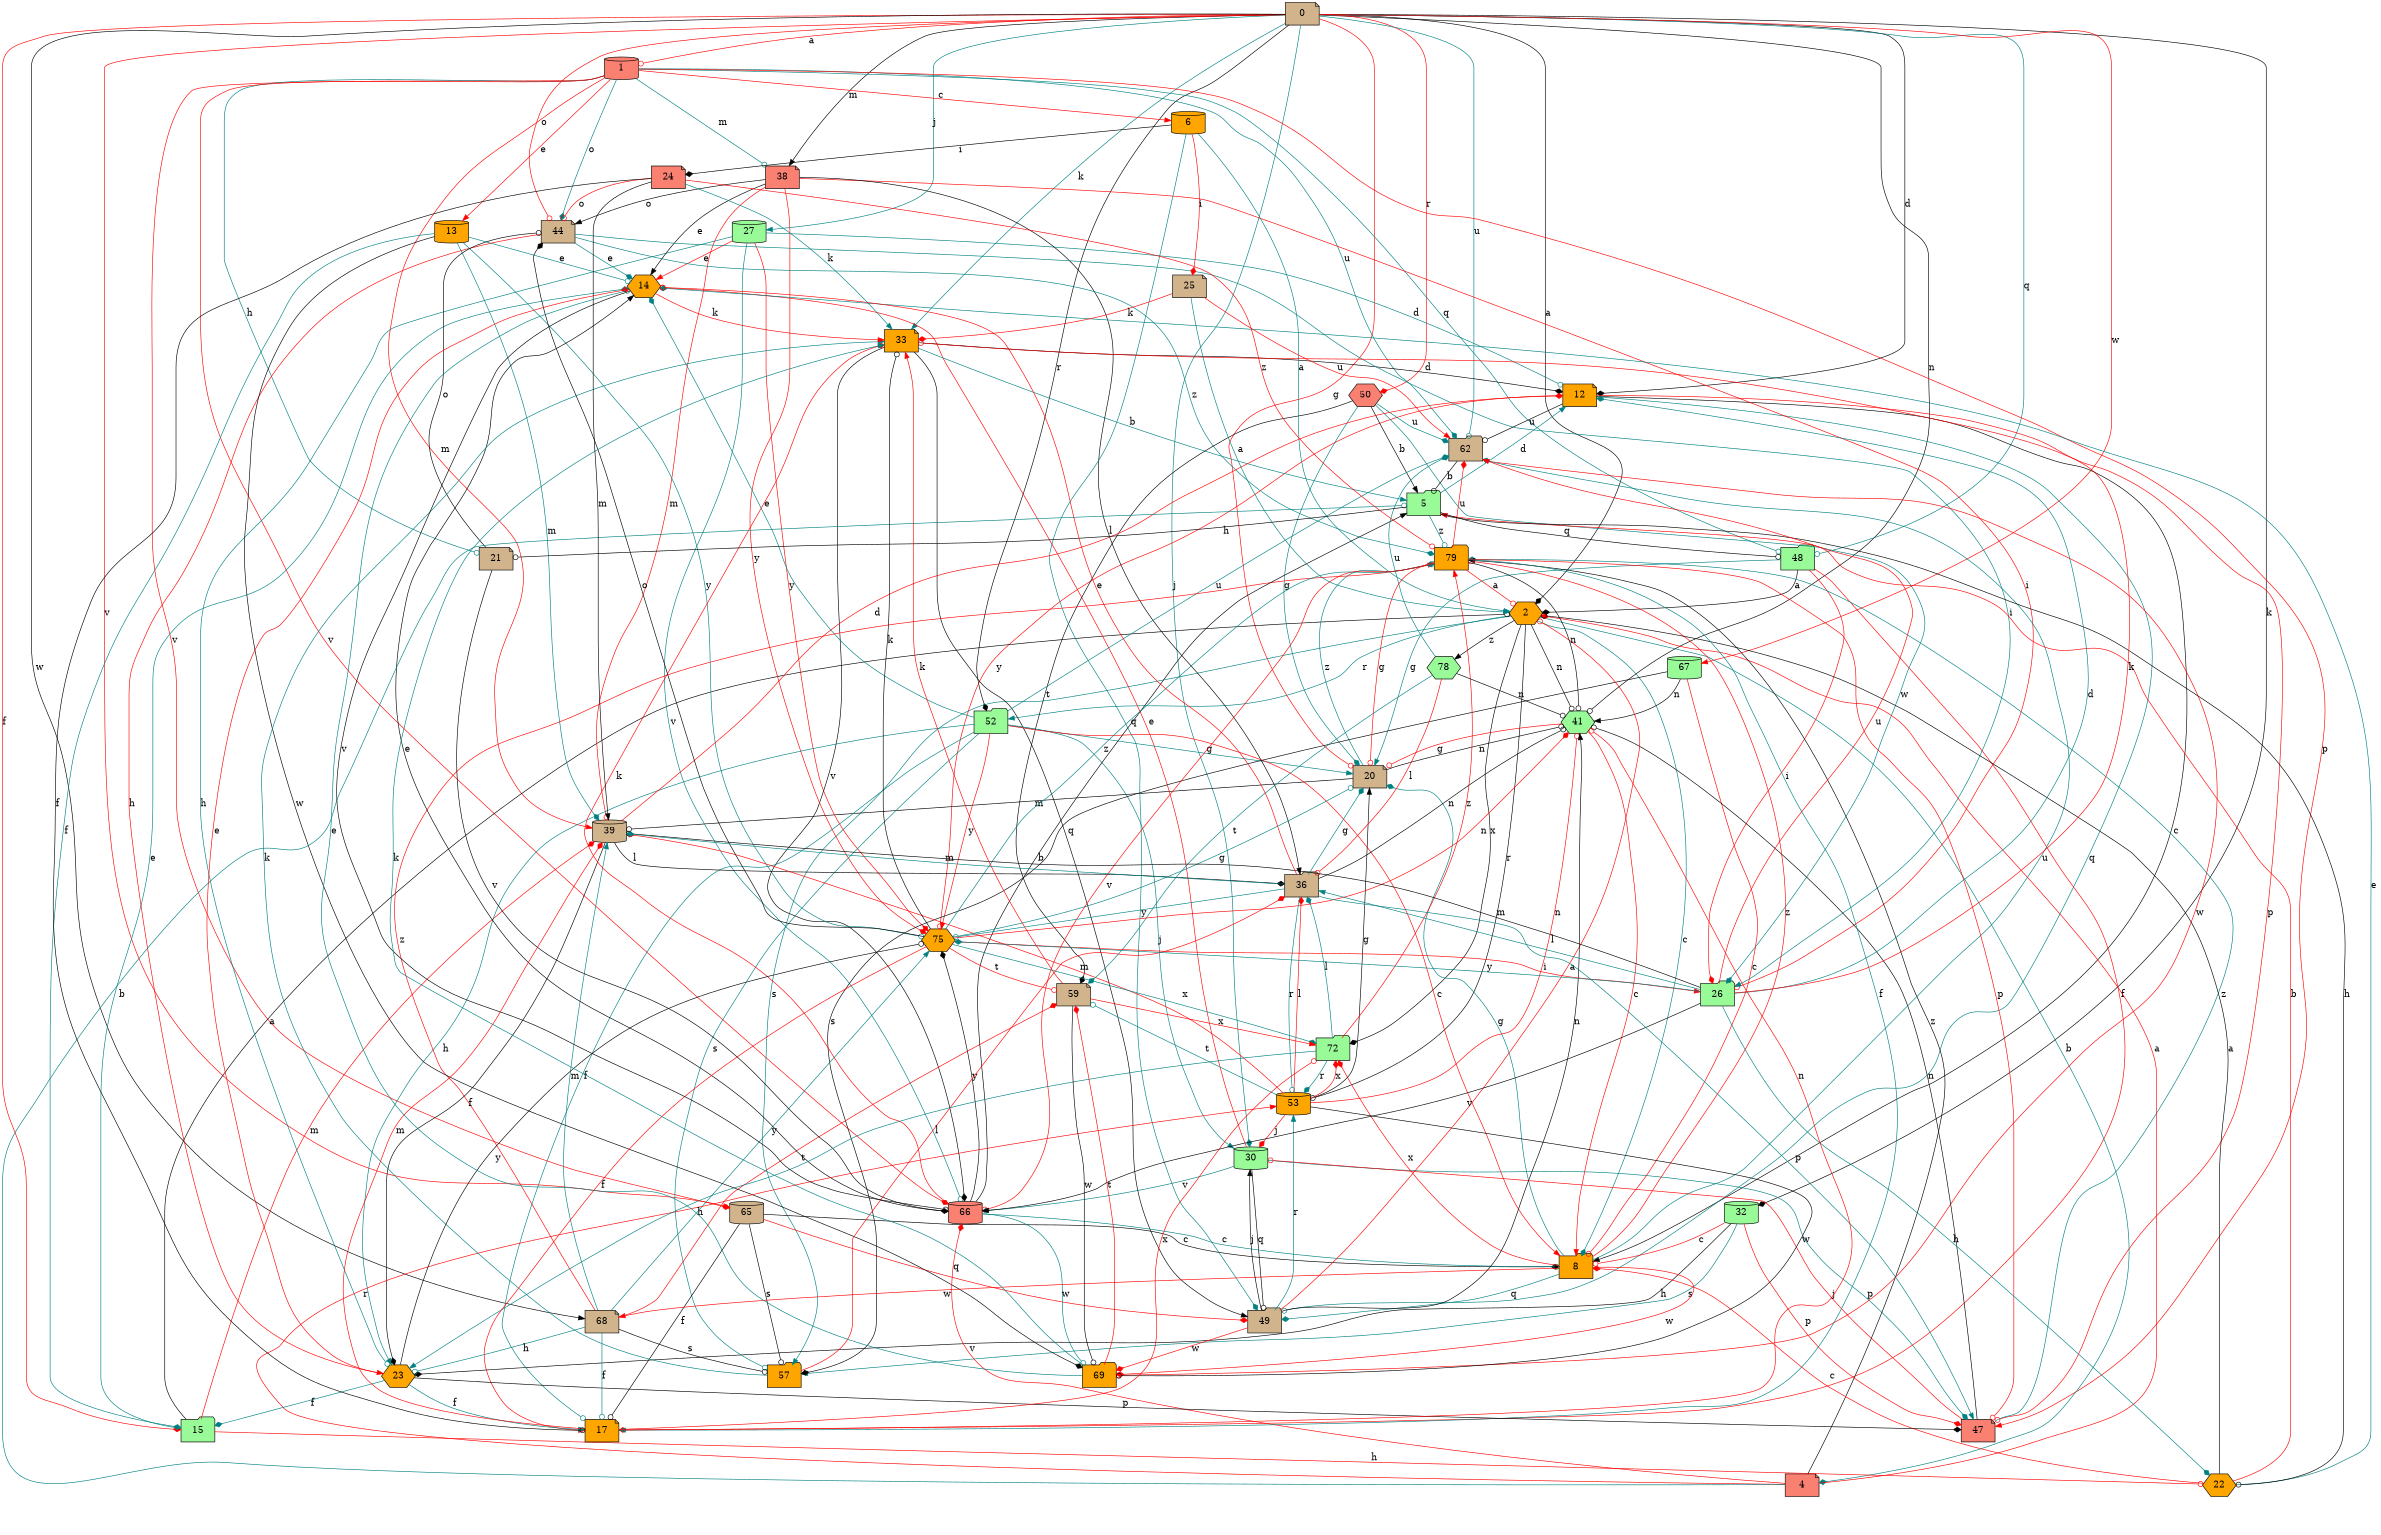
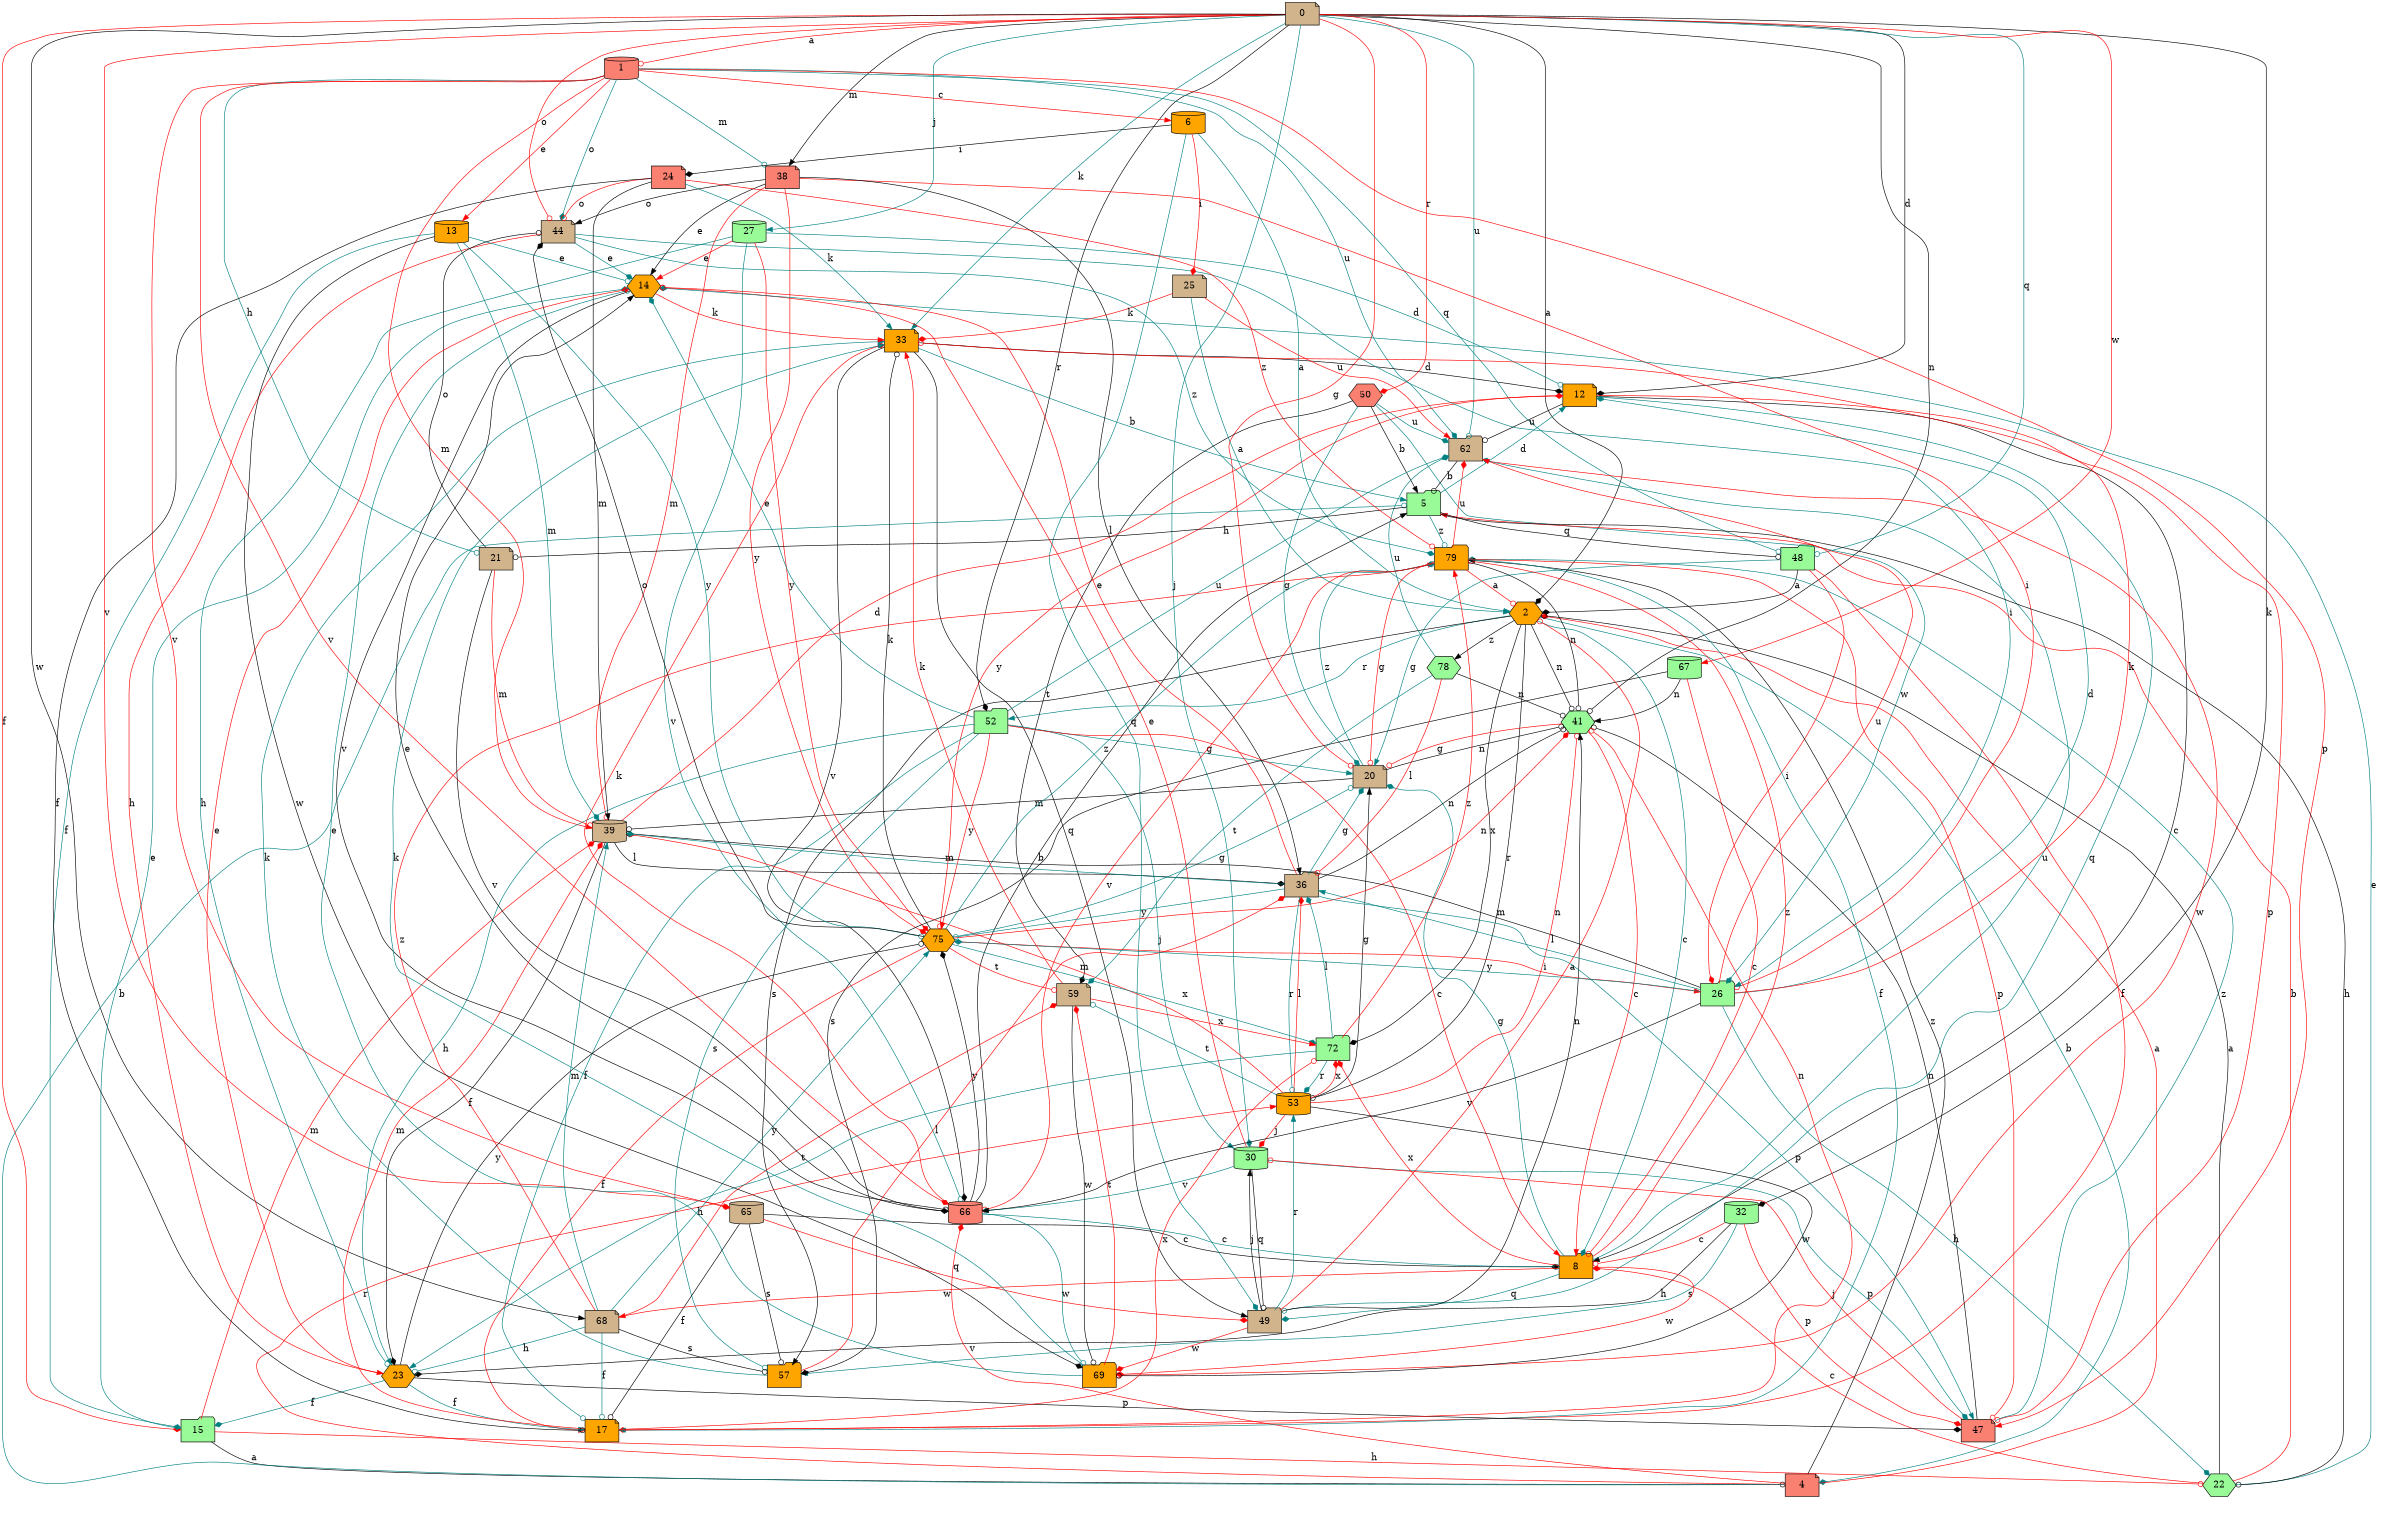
none -> (502, 716)
(622, 730) -> (993, 1482)
(898, 772) -> (898, 772)
(2219, 1485) -> (2219, 1485)
